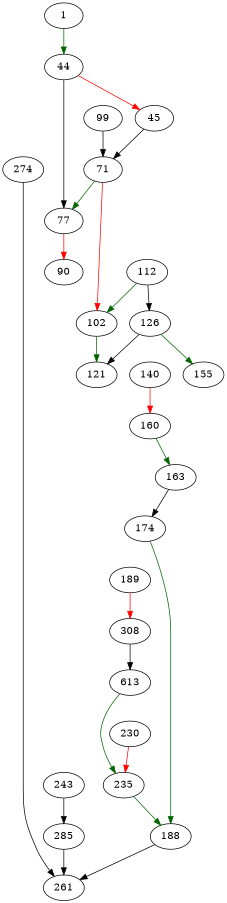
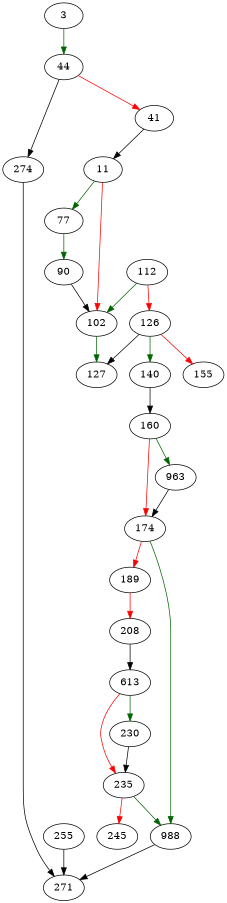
(64, 16) -> (64, 16)
(103, 118) -> none
(154, 118) -> (154, 118)
(64, 140) -> (45, 115)
(103, 170) -> (103, 170)
(64, 243) -> (64, 243)
(148, 294) -> (148, 294)
none -> (78, 295)
none -> (150, 346)
(174, 347) -> (174, 347)
(97, 375) -> (97, 375)
(150, 397) -> (150, 397)
none -> (148, 474)
(176, 477) -> (176, 477)
none -> (139, 551)
(130, 631) -> (130, 631)
none -> (130, 705)
(101, 729) -> (101, 729)
(127, 756) -> (127, 756)
(64, 785) -> none
(64, 836) -> (64, 836)
none -> (117, 836)
(171, 836) -> (171, 836)
(64, 888) -> (64, 888)
